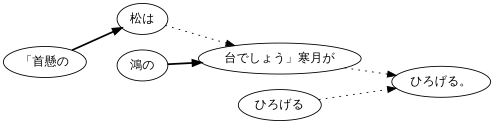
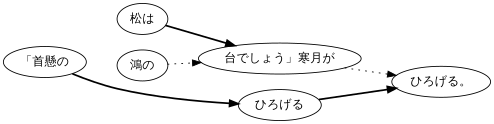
(196, 34) -> (196, 34)
(93, 41) -> (150, 95)
(180, 64) -> (180, 64)
(353, 94) -> (353, 94)
